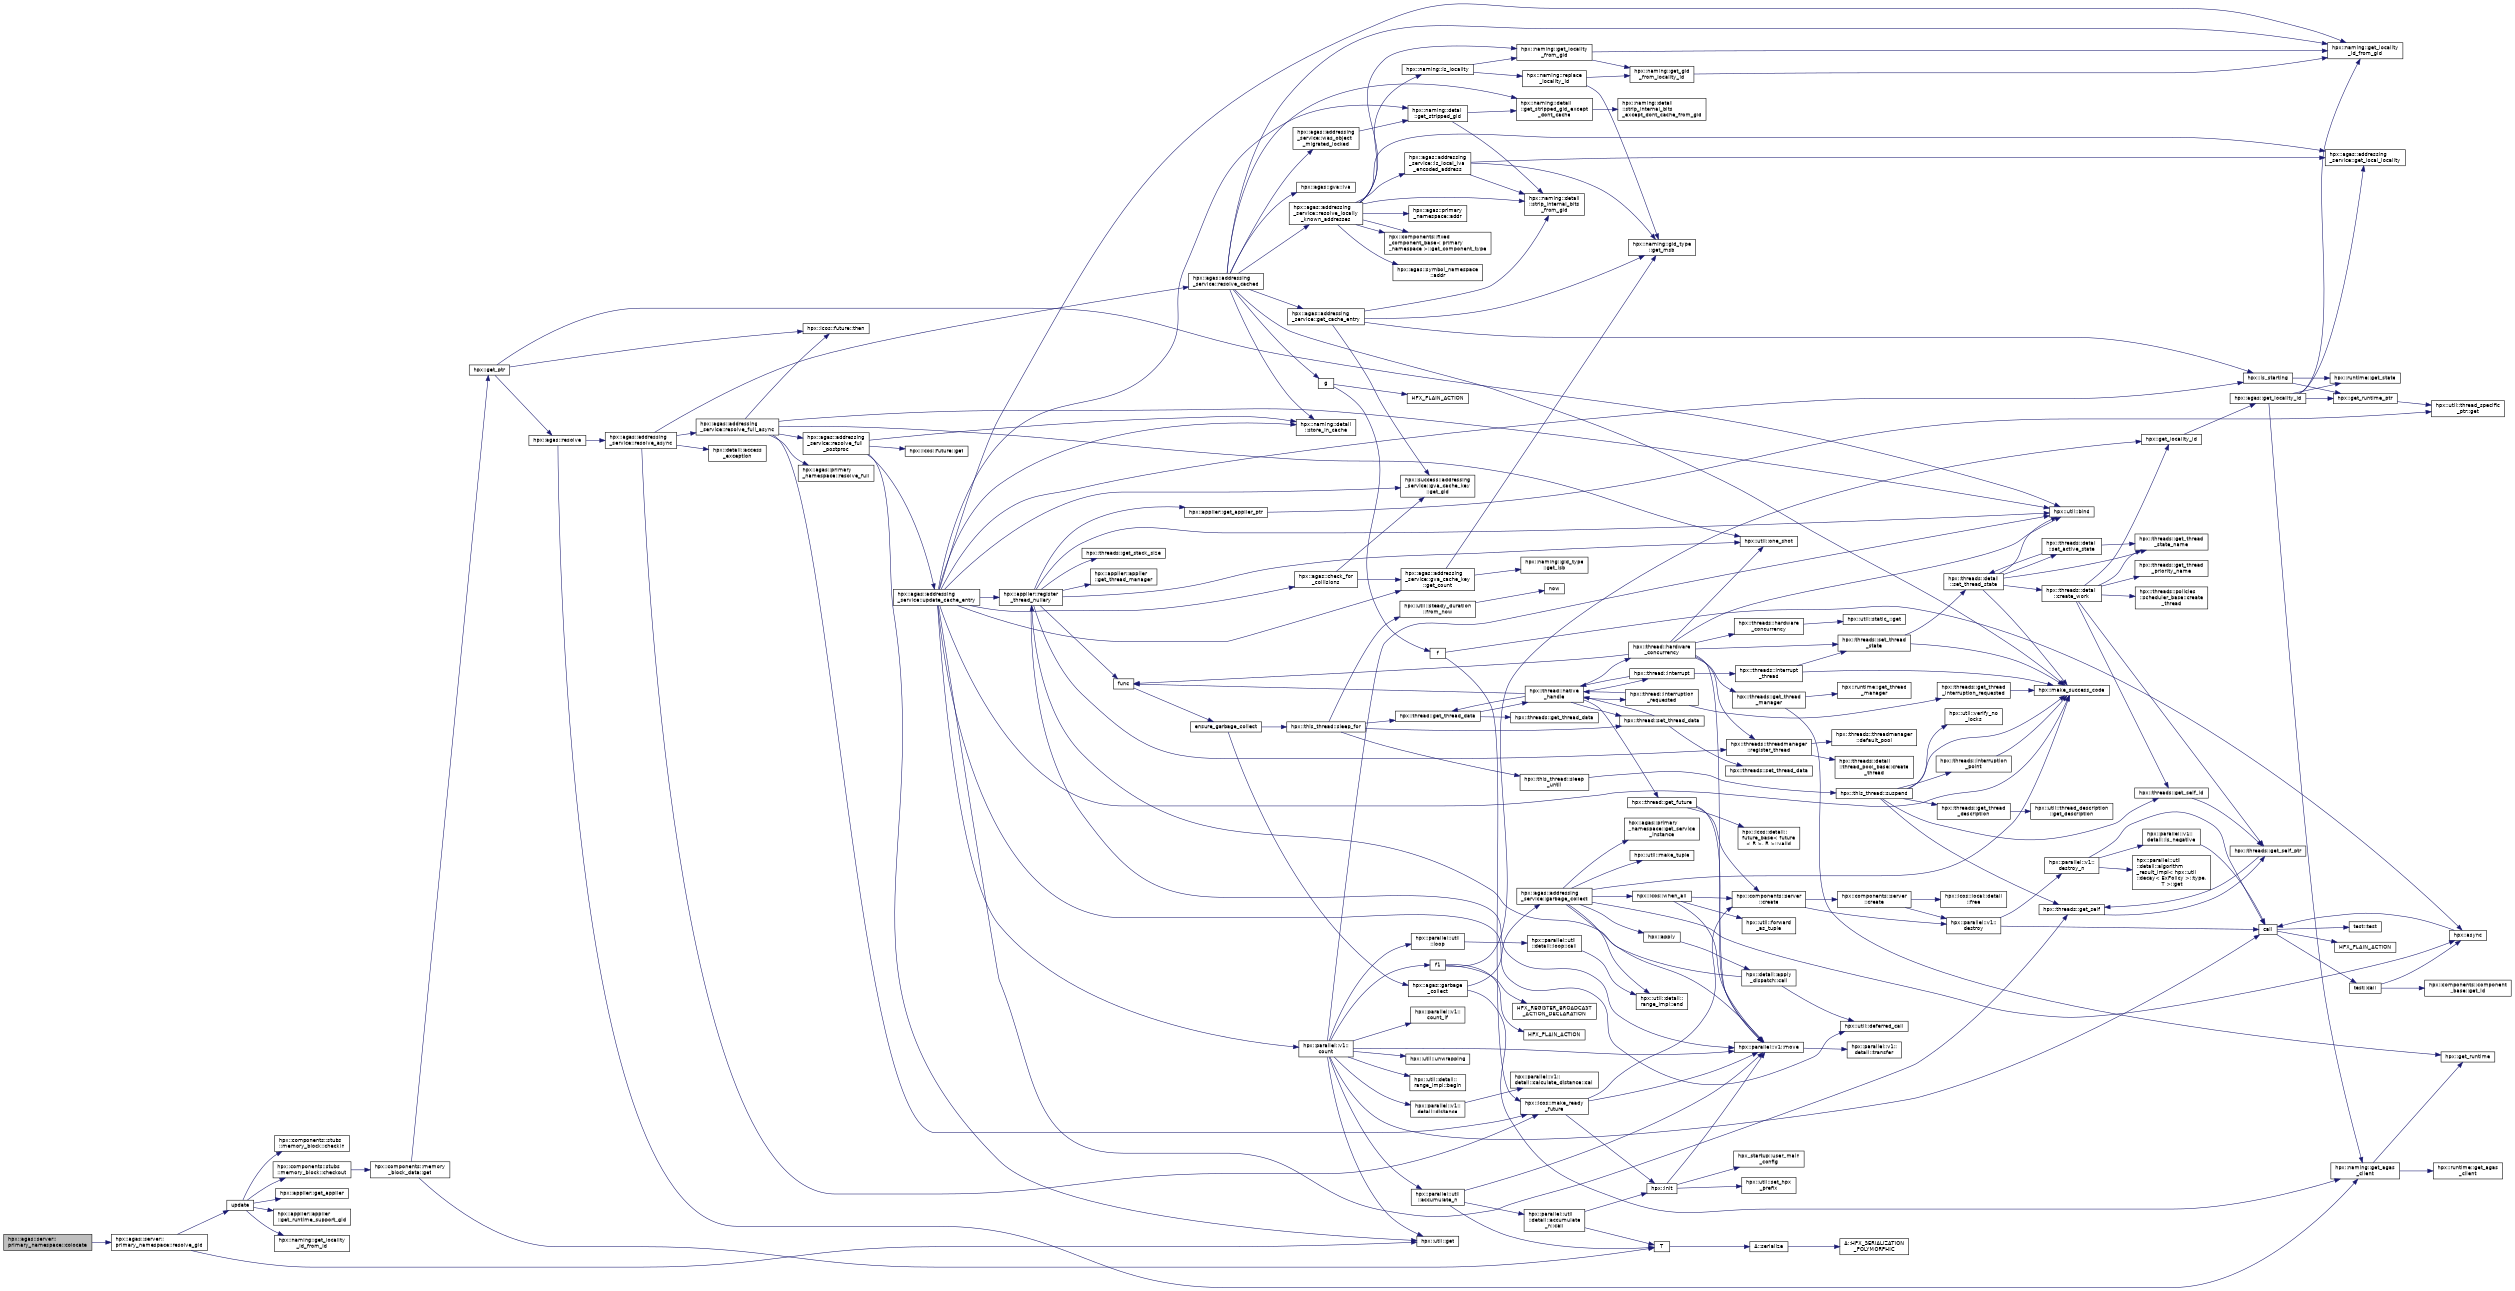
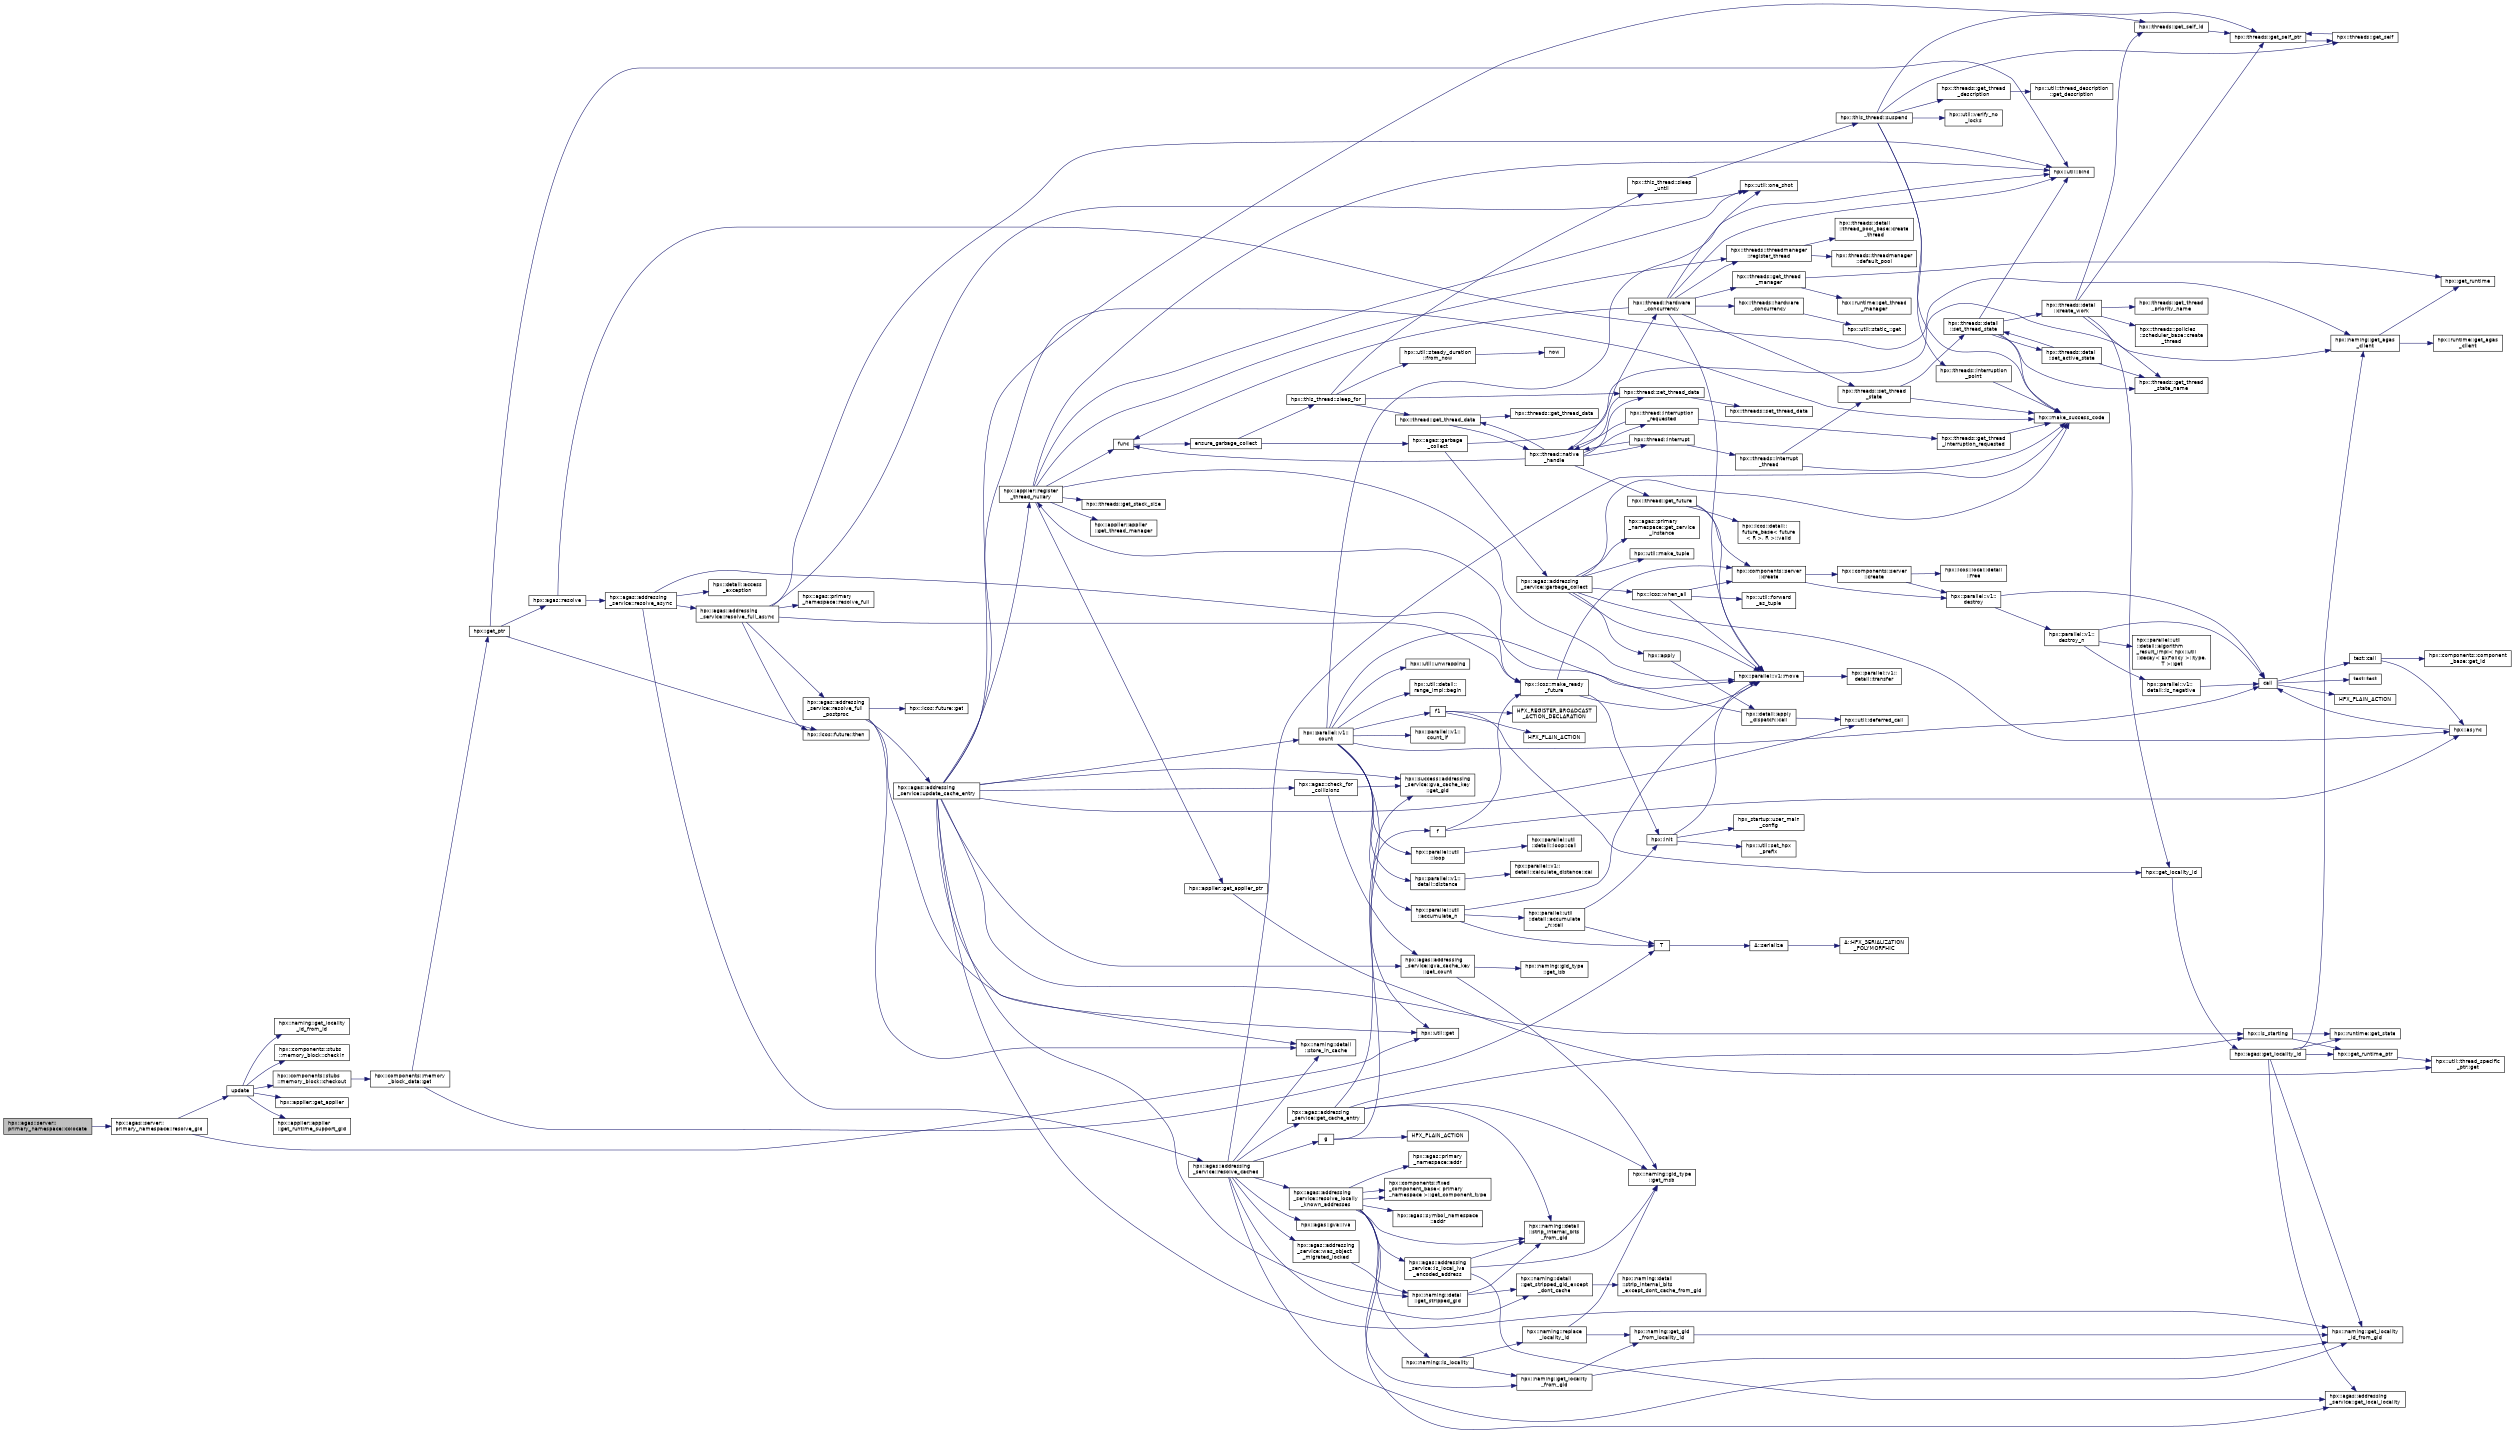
(1662, 1002) -> none
(1328, 1190) -> (1394, 122)
